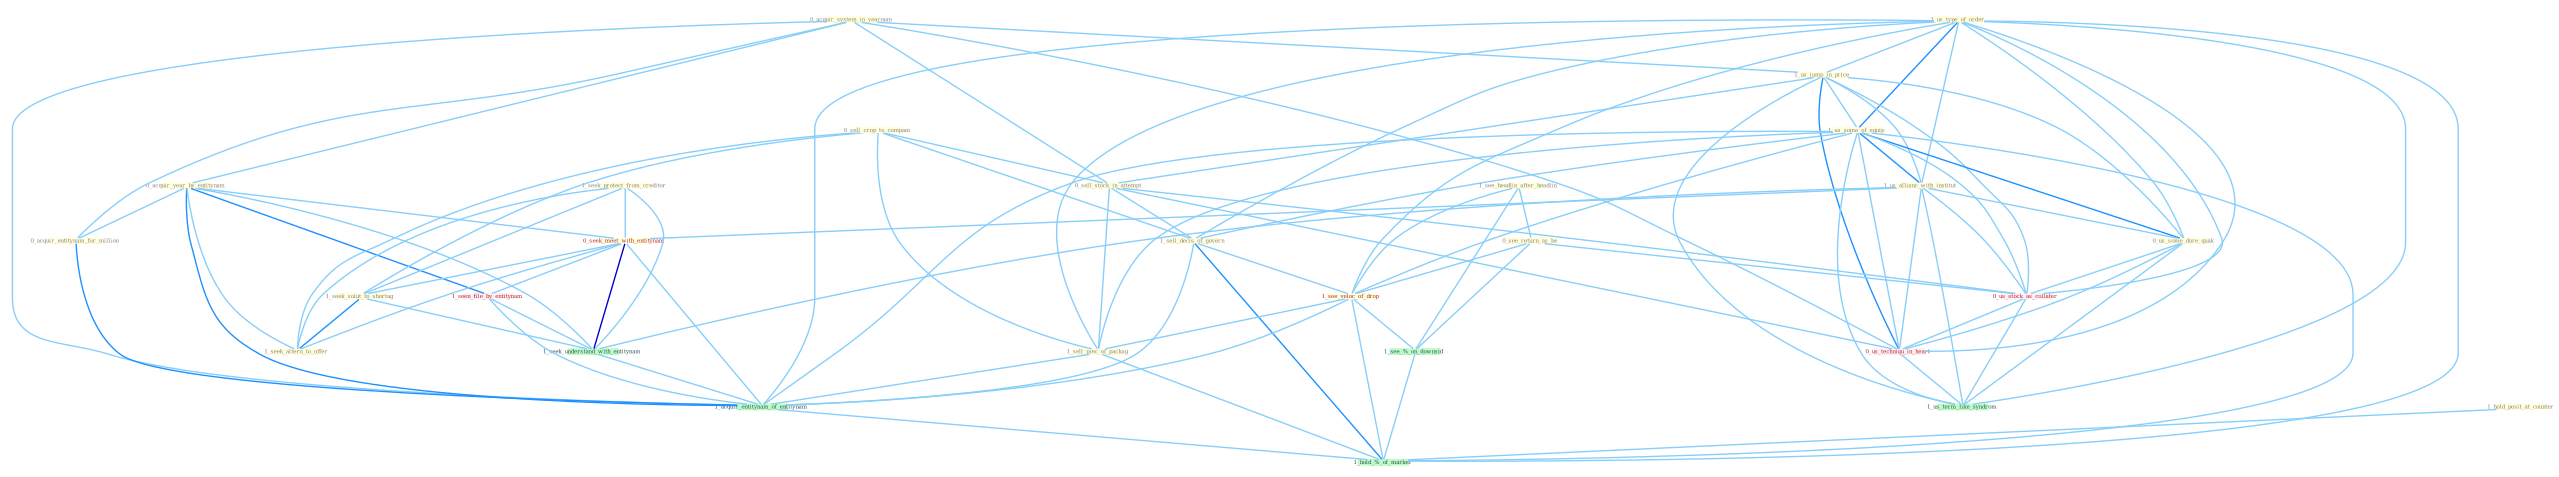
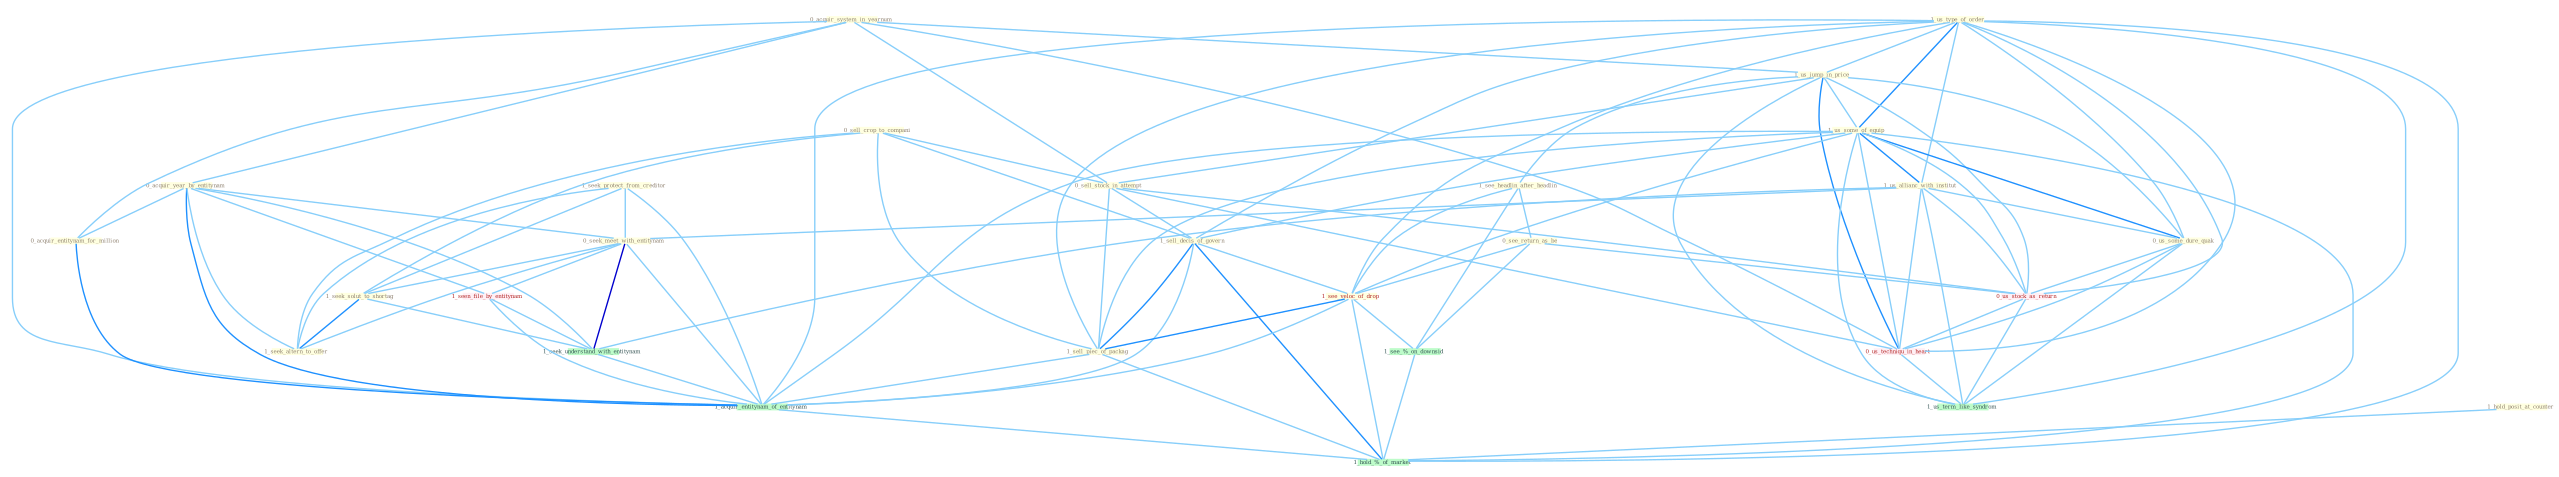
(1889, 121) -> (1646, 100)
(338, 241) -> (338, 241)
(625, 241) -> (625, 241)
(656, 261) -> (712, 285)
(2027, 296) -> (2027, 296)
none -> (1150, 299)
(1225, 324) -> (1225, 324)
